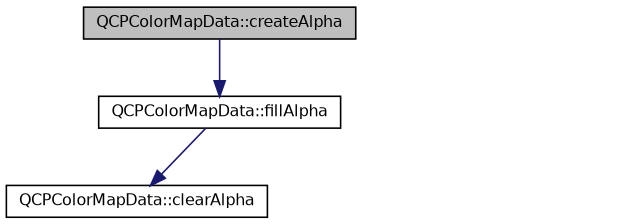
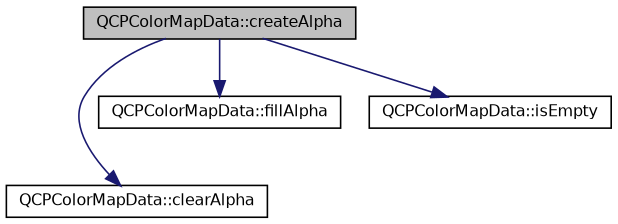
none -> (490, 112)
(184, 151) -> (88, 91)
